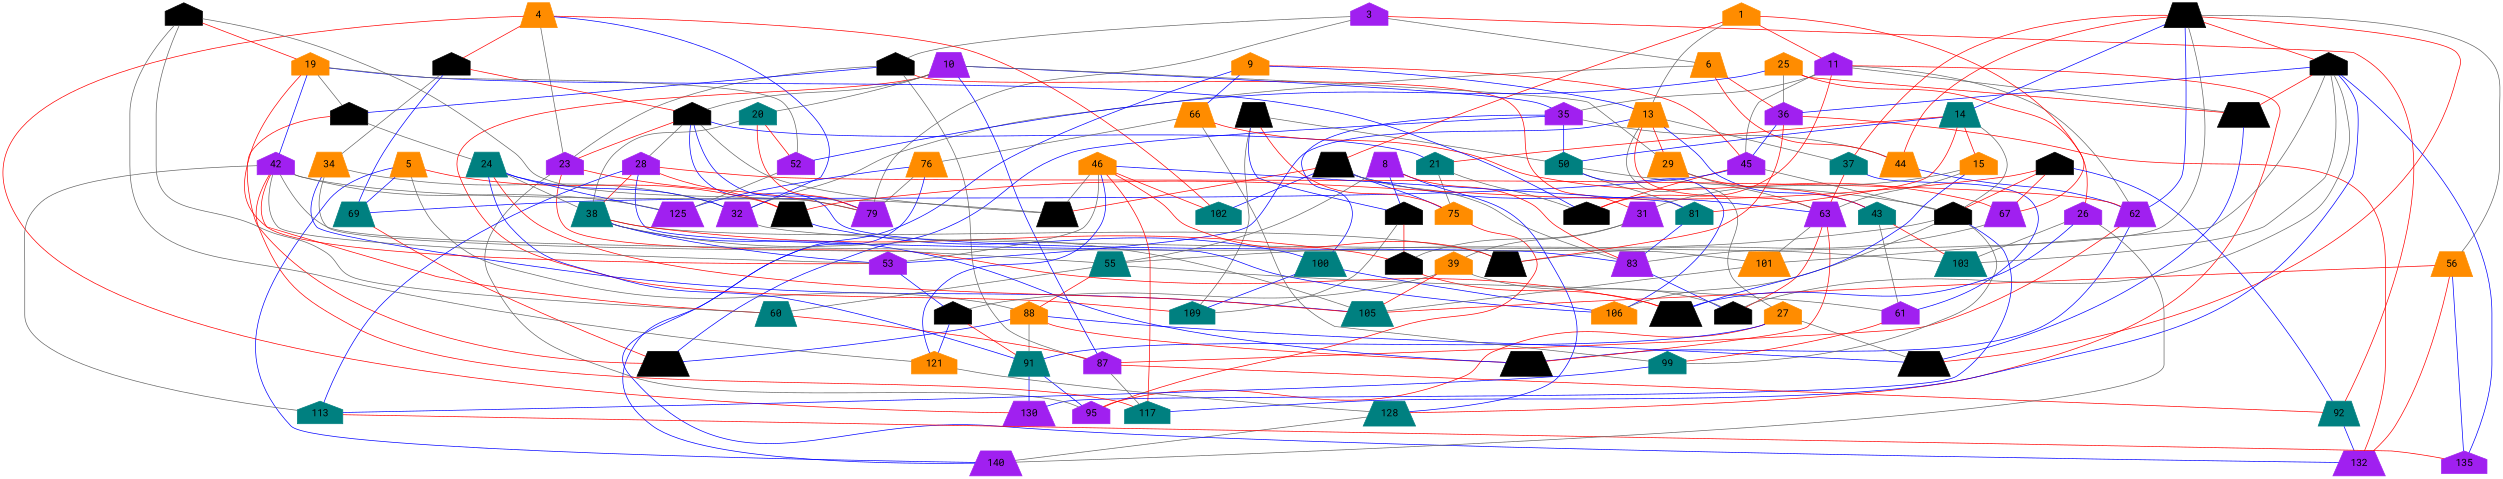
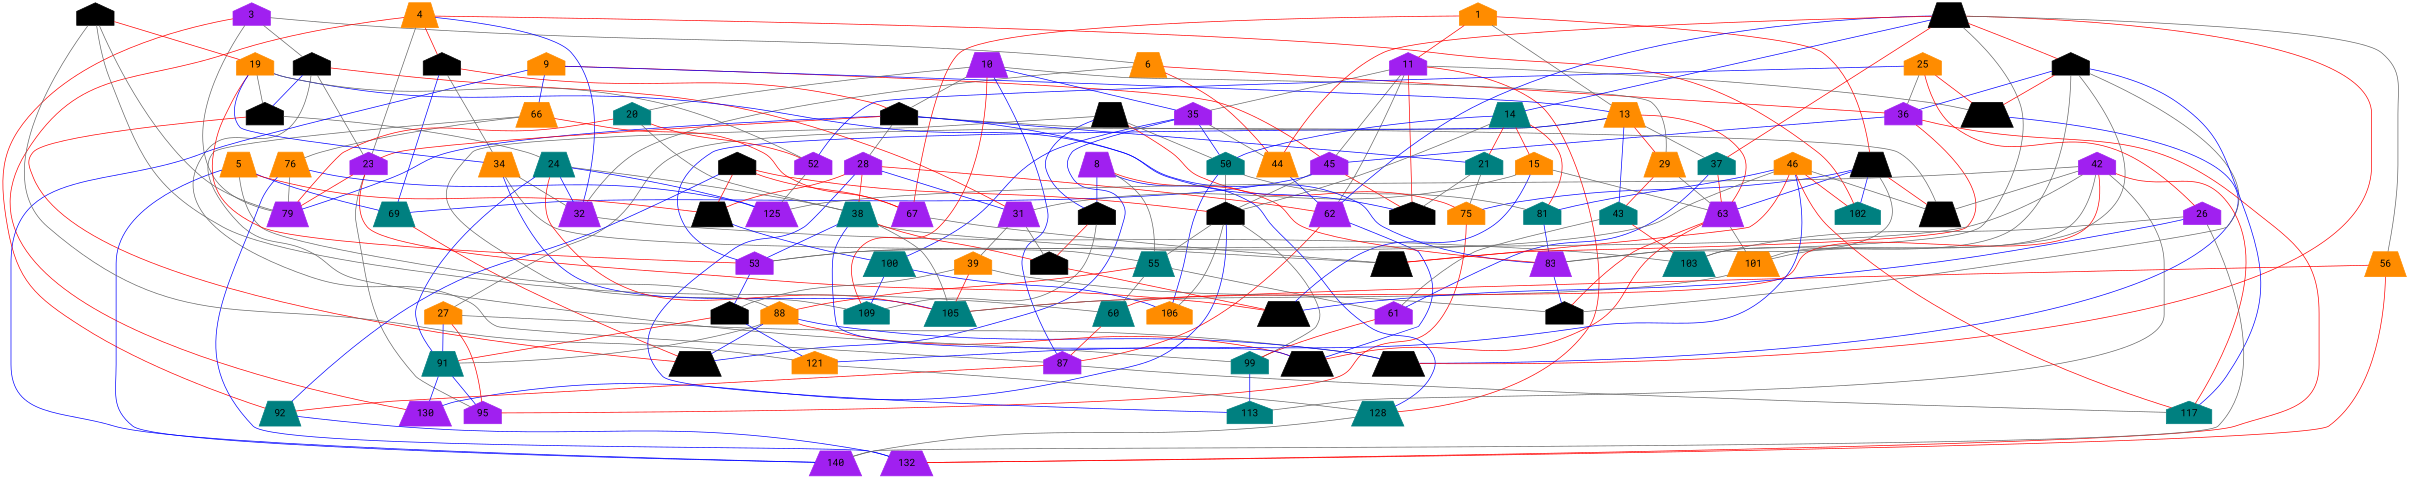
(293, 114) -> (333, 145)
(1243, 263) -> (934, 187)
(2464, 463) -> none
